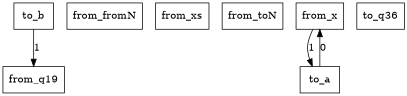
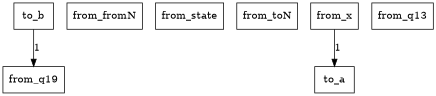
(182, 16) -> none
none -> (190, 16)
(381, 16) -> none
none -> (403, 16)
(320, 52) -> none
